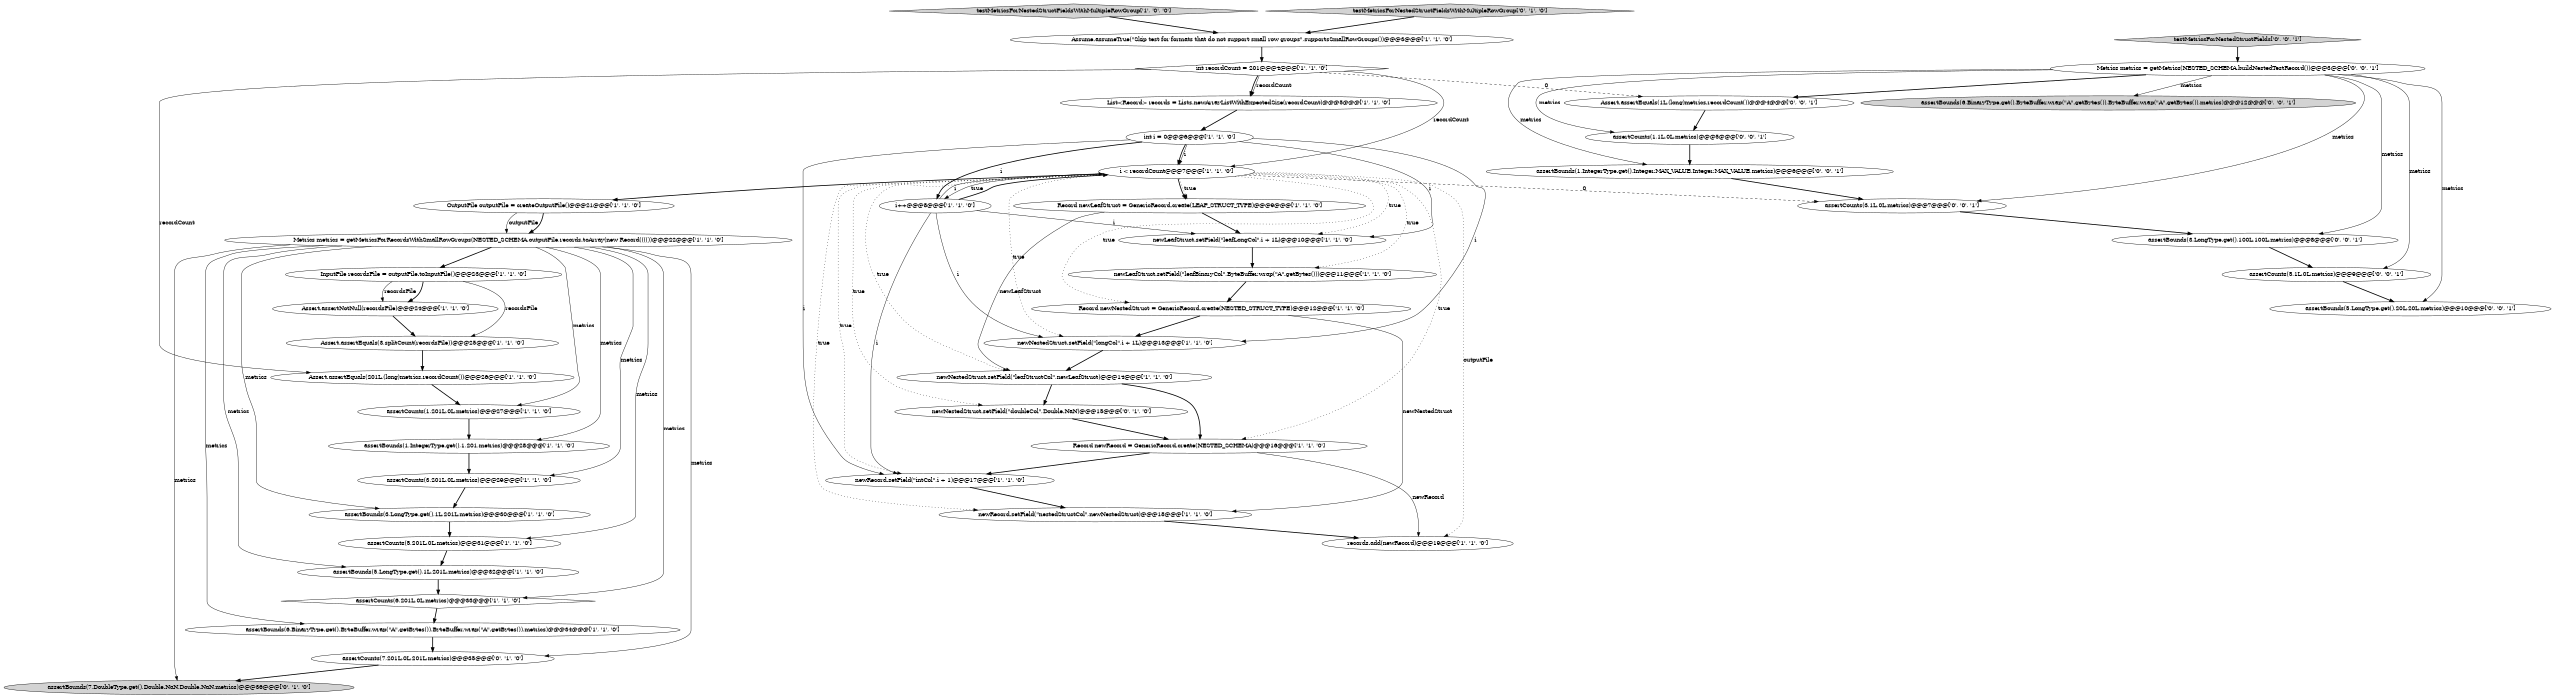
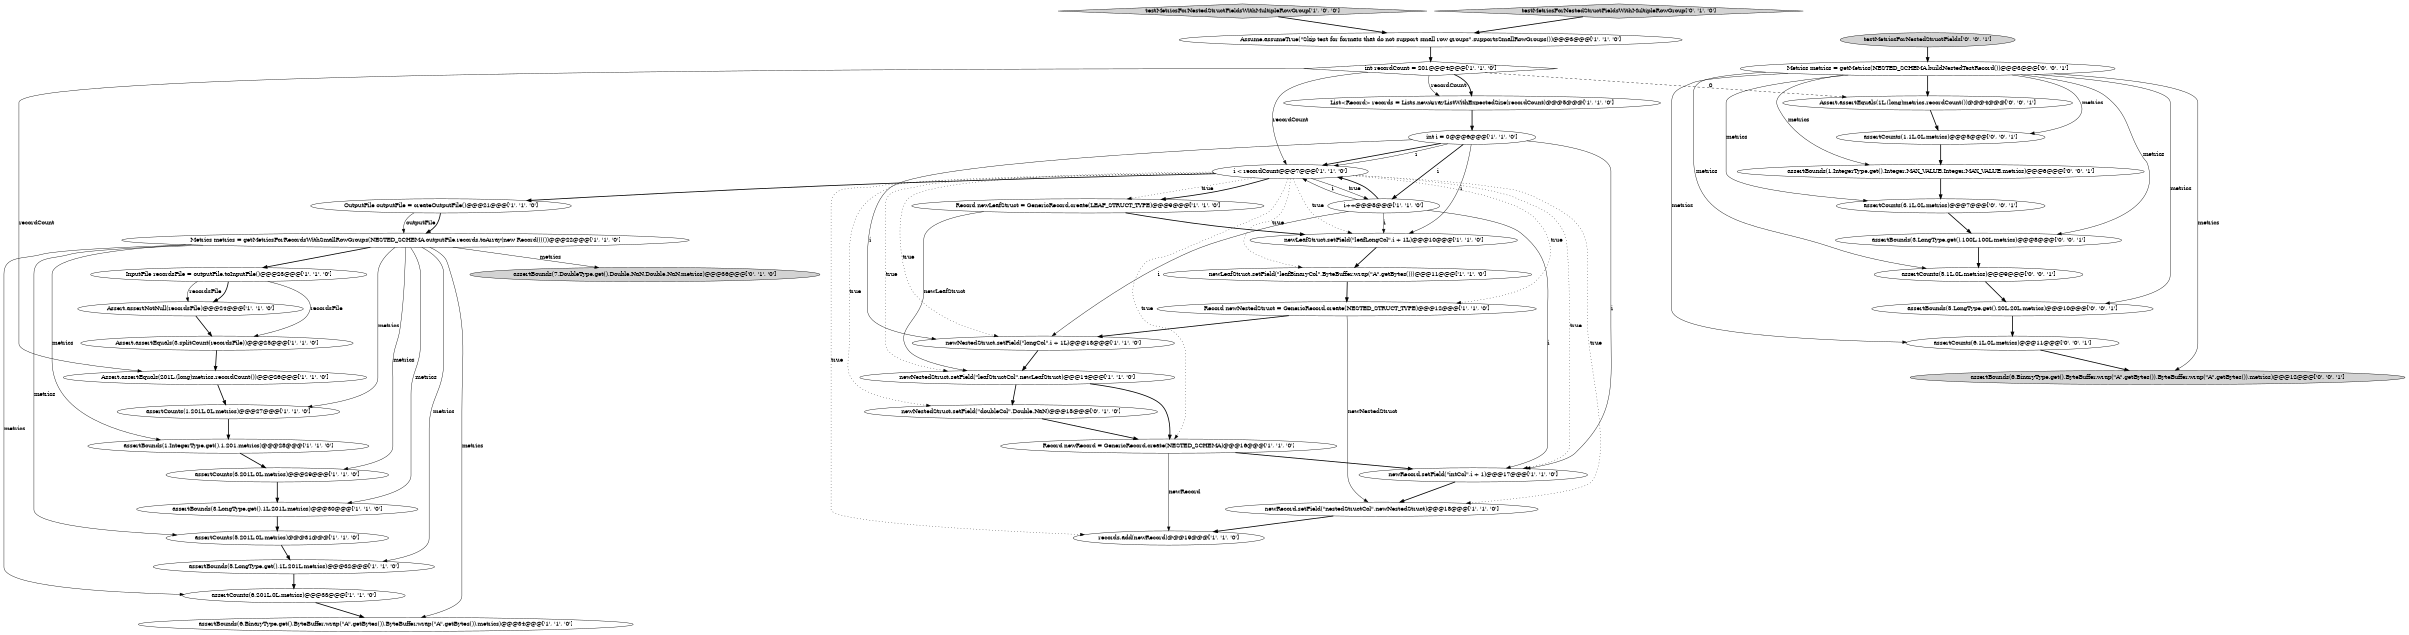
(2238, 40) -> (1928, 40)
(1529, 188) -> none
none -> (2012, 343)
(1478, 360) -> (837, 360)
(438, 601) -> (294, 596)
(433, 659) -> none
